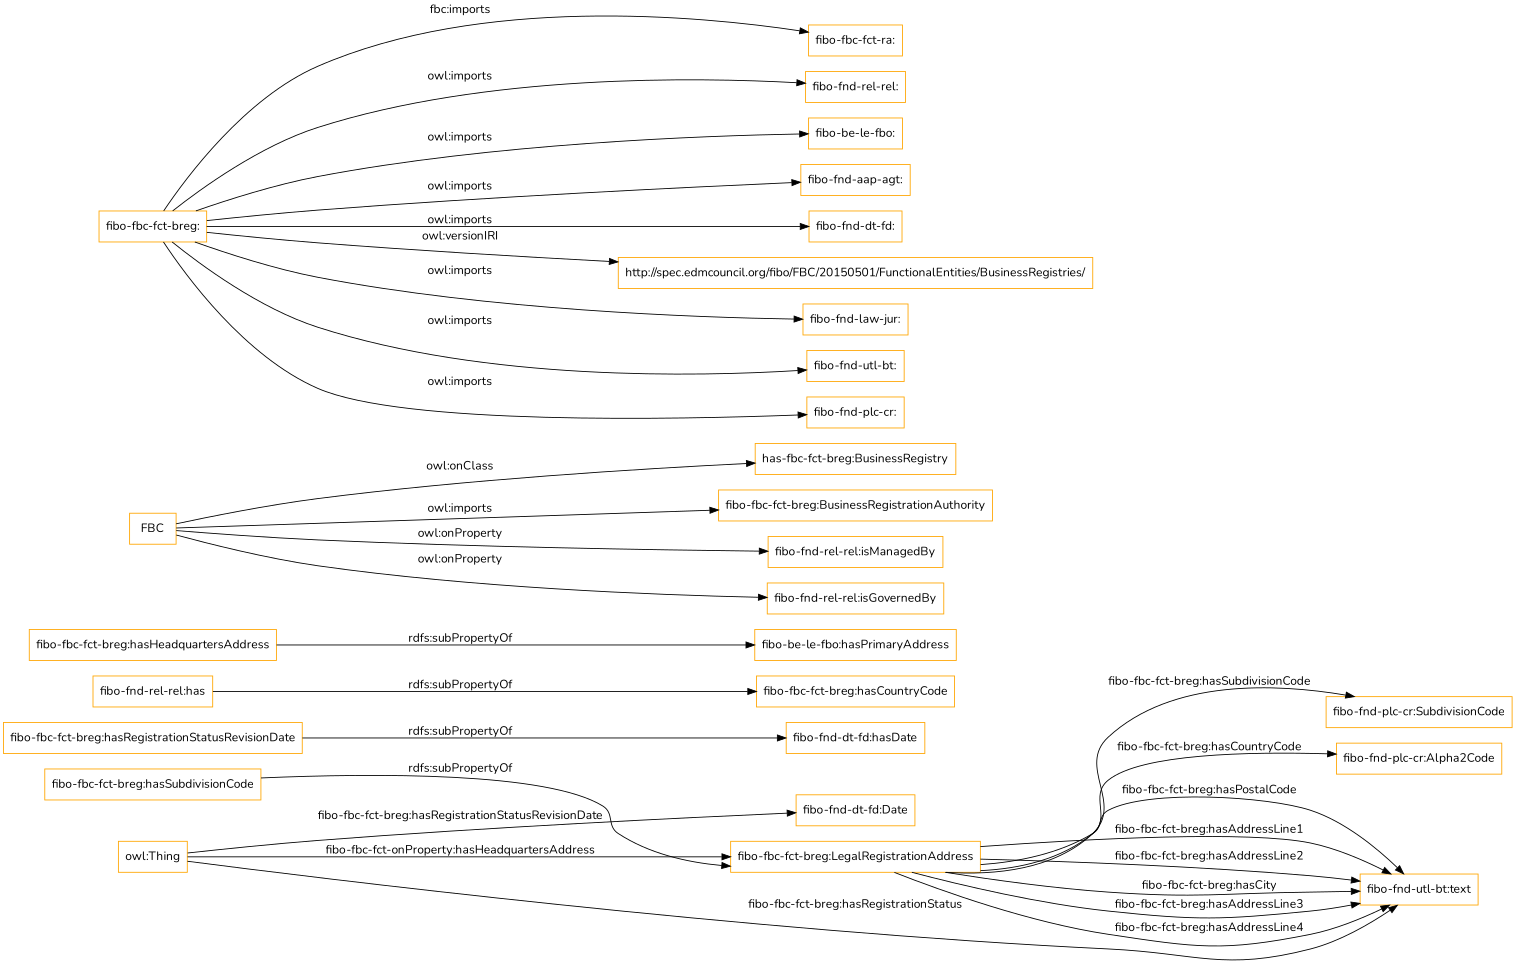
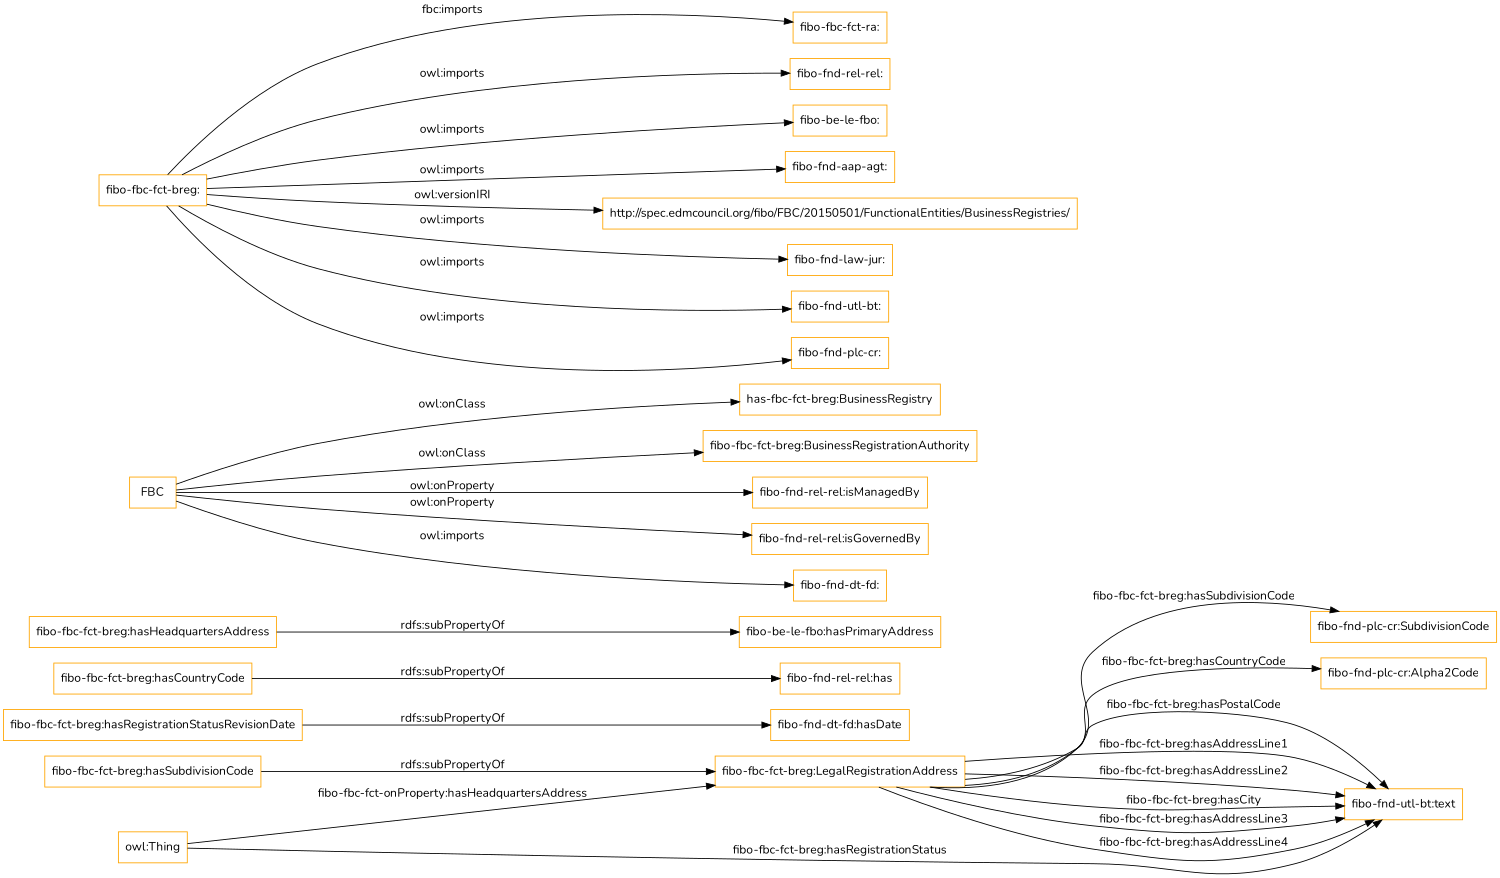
(503, 226) -> (477, 565)
(460, 508) -> (453, 453)
(480, 691) -> (512, 679)
(856, 810) -> none
